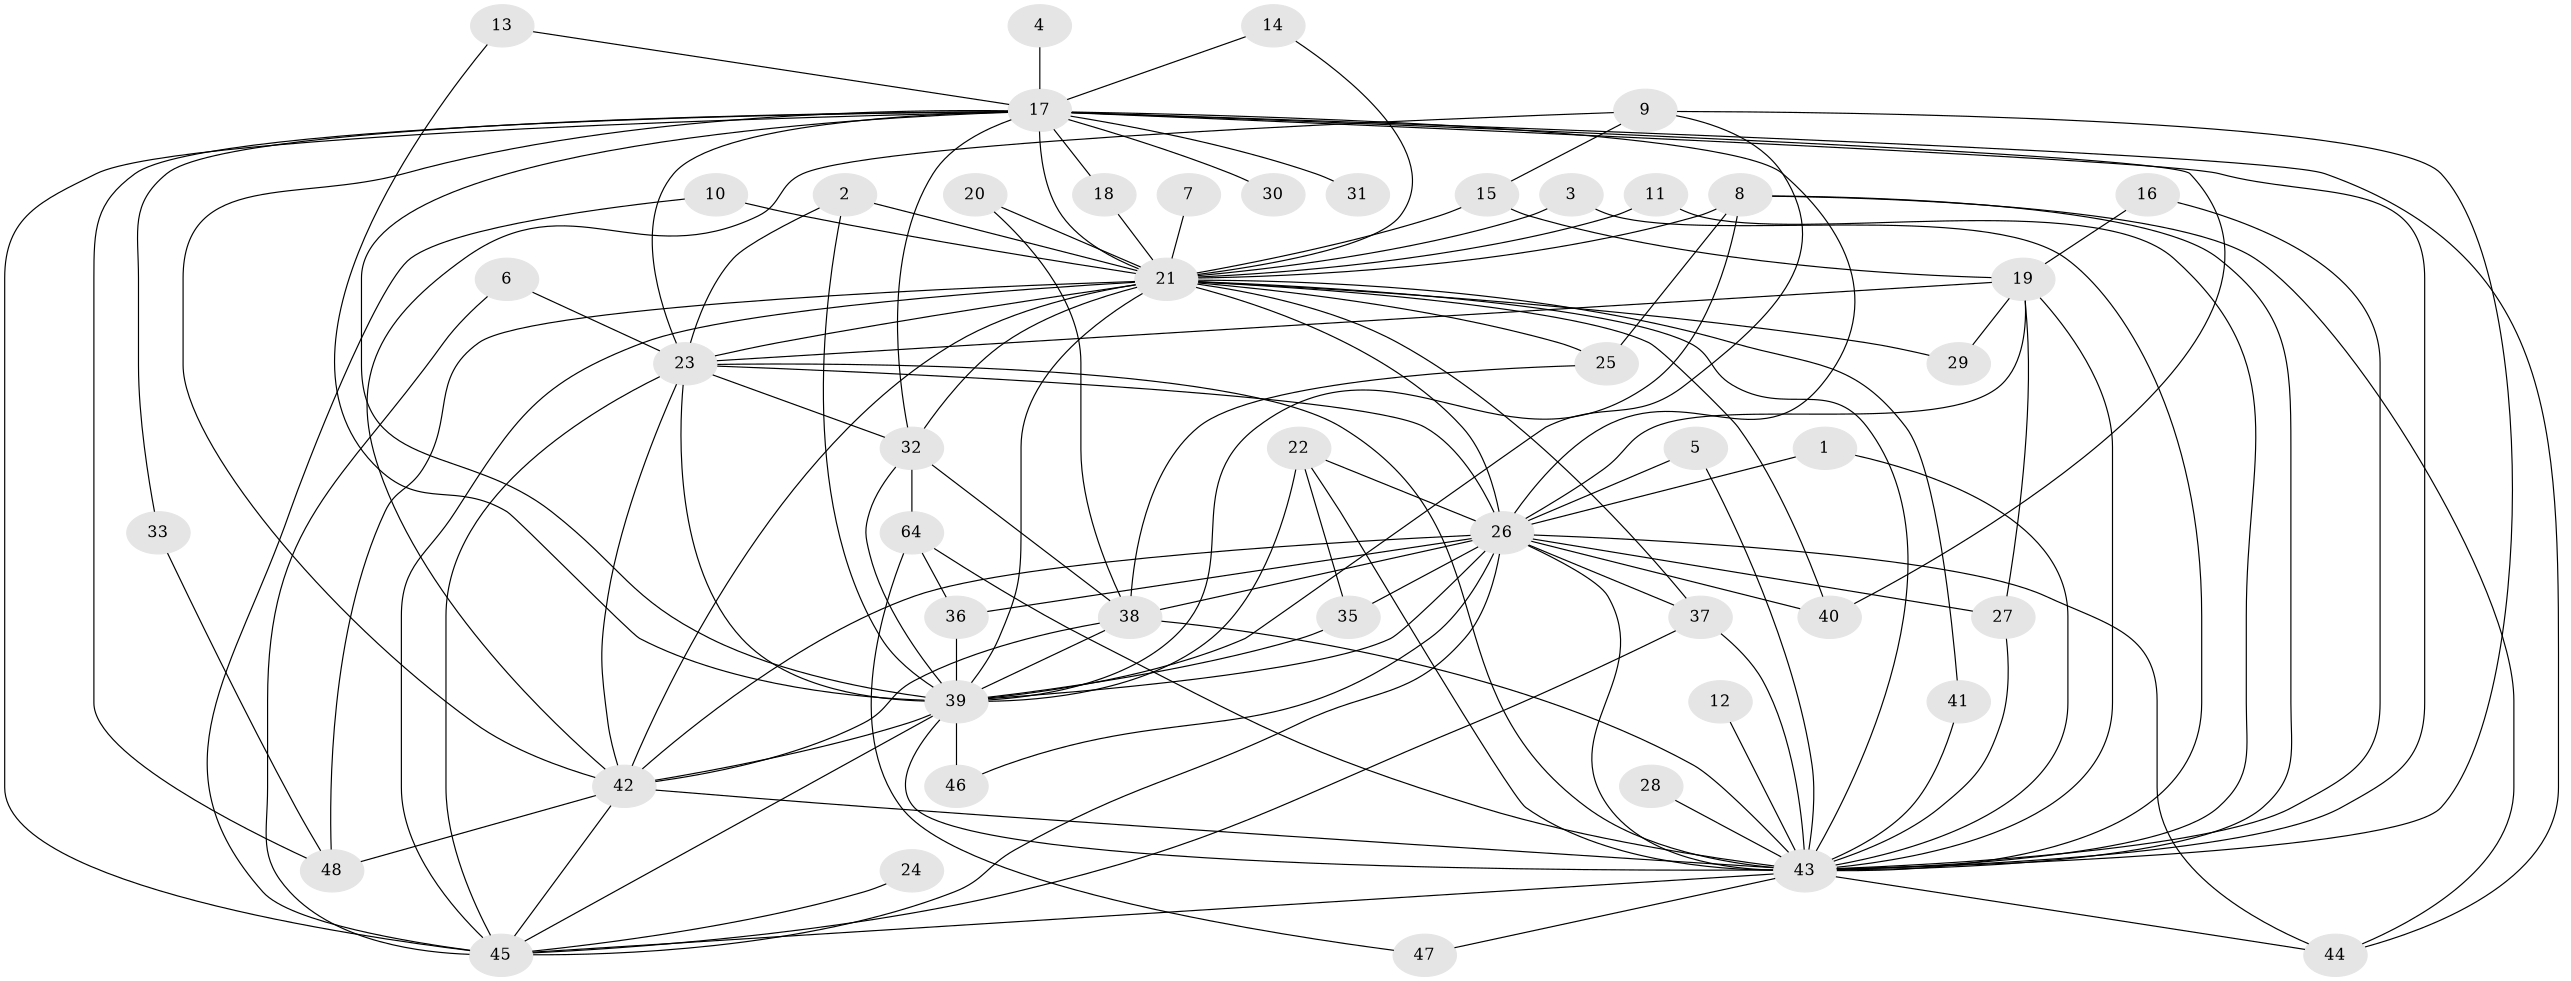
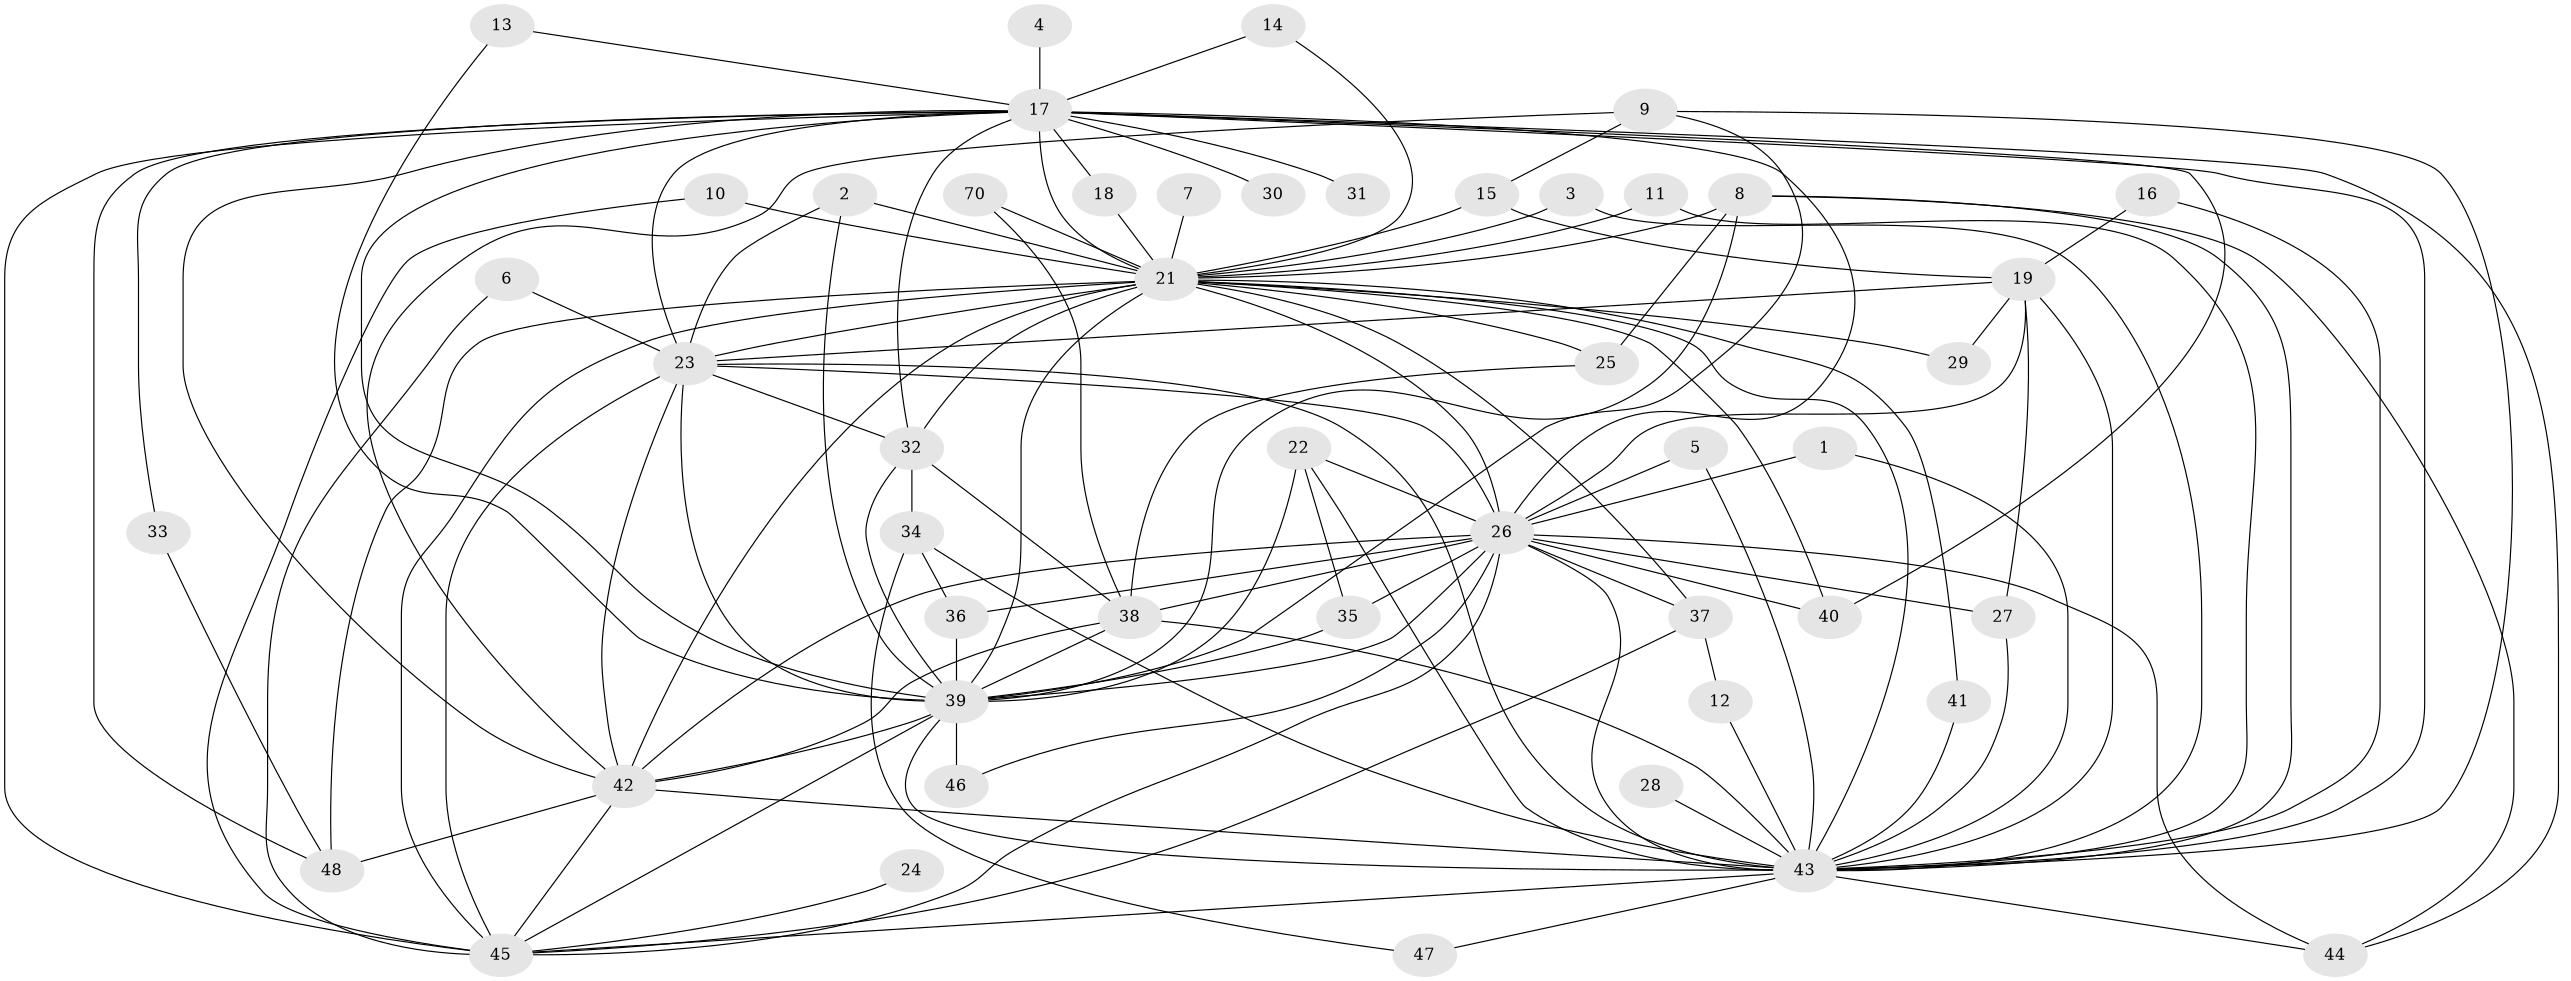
(975, 195) -> (975, 195)
(912, 533) -> (912, 533)
(1784, 732) -> (1710, 659)
